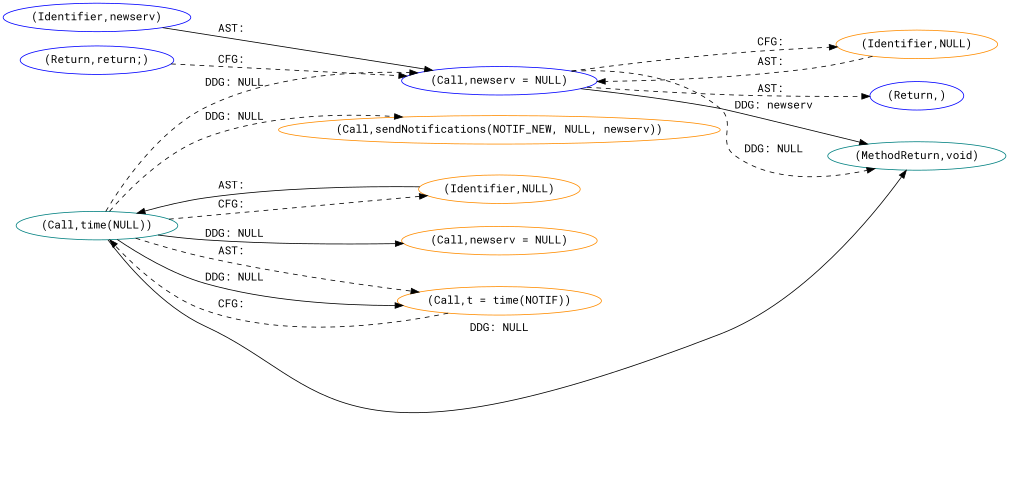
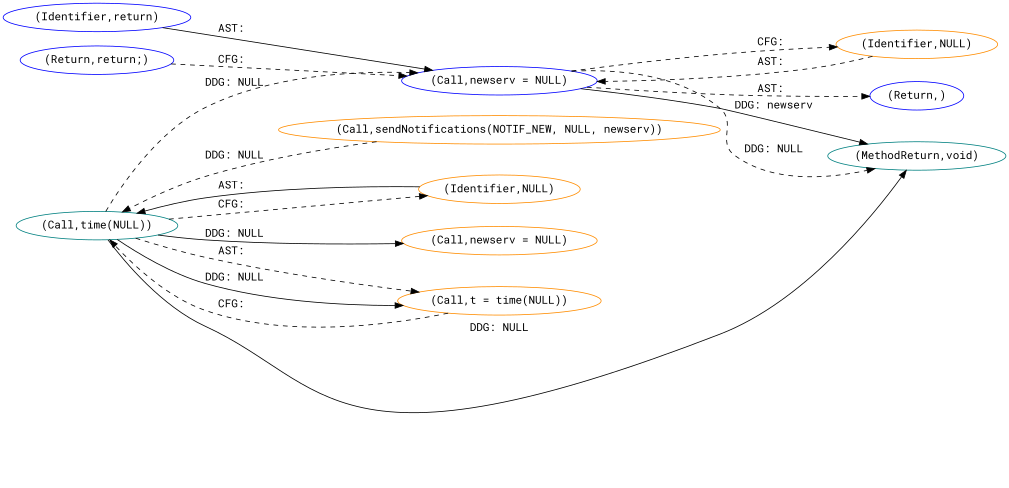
(97, 17) -> (97, 17)
(239, 128) -> (250, 165)
(499, 301) -> (499, 301)
